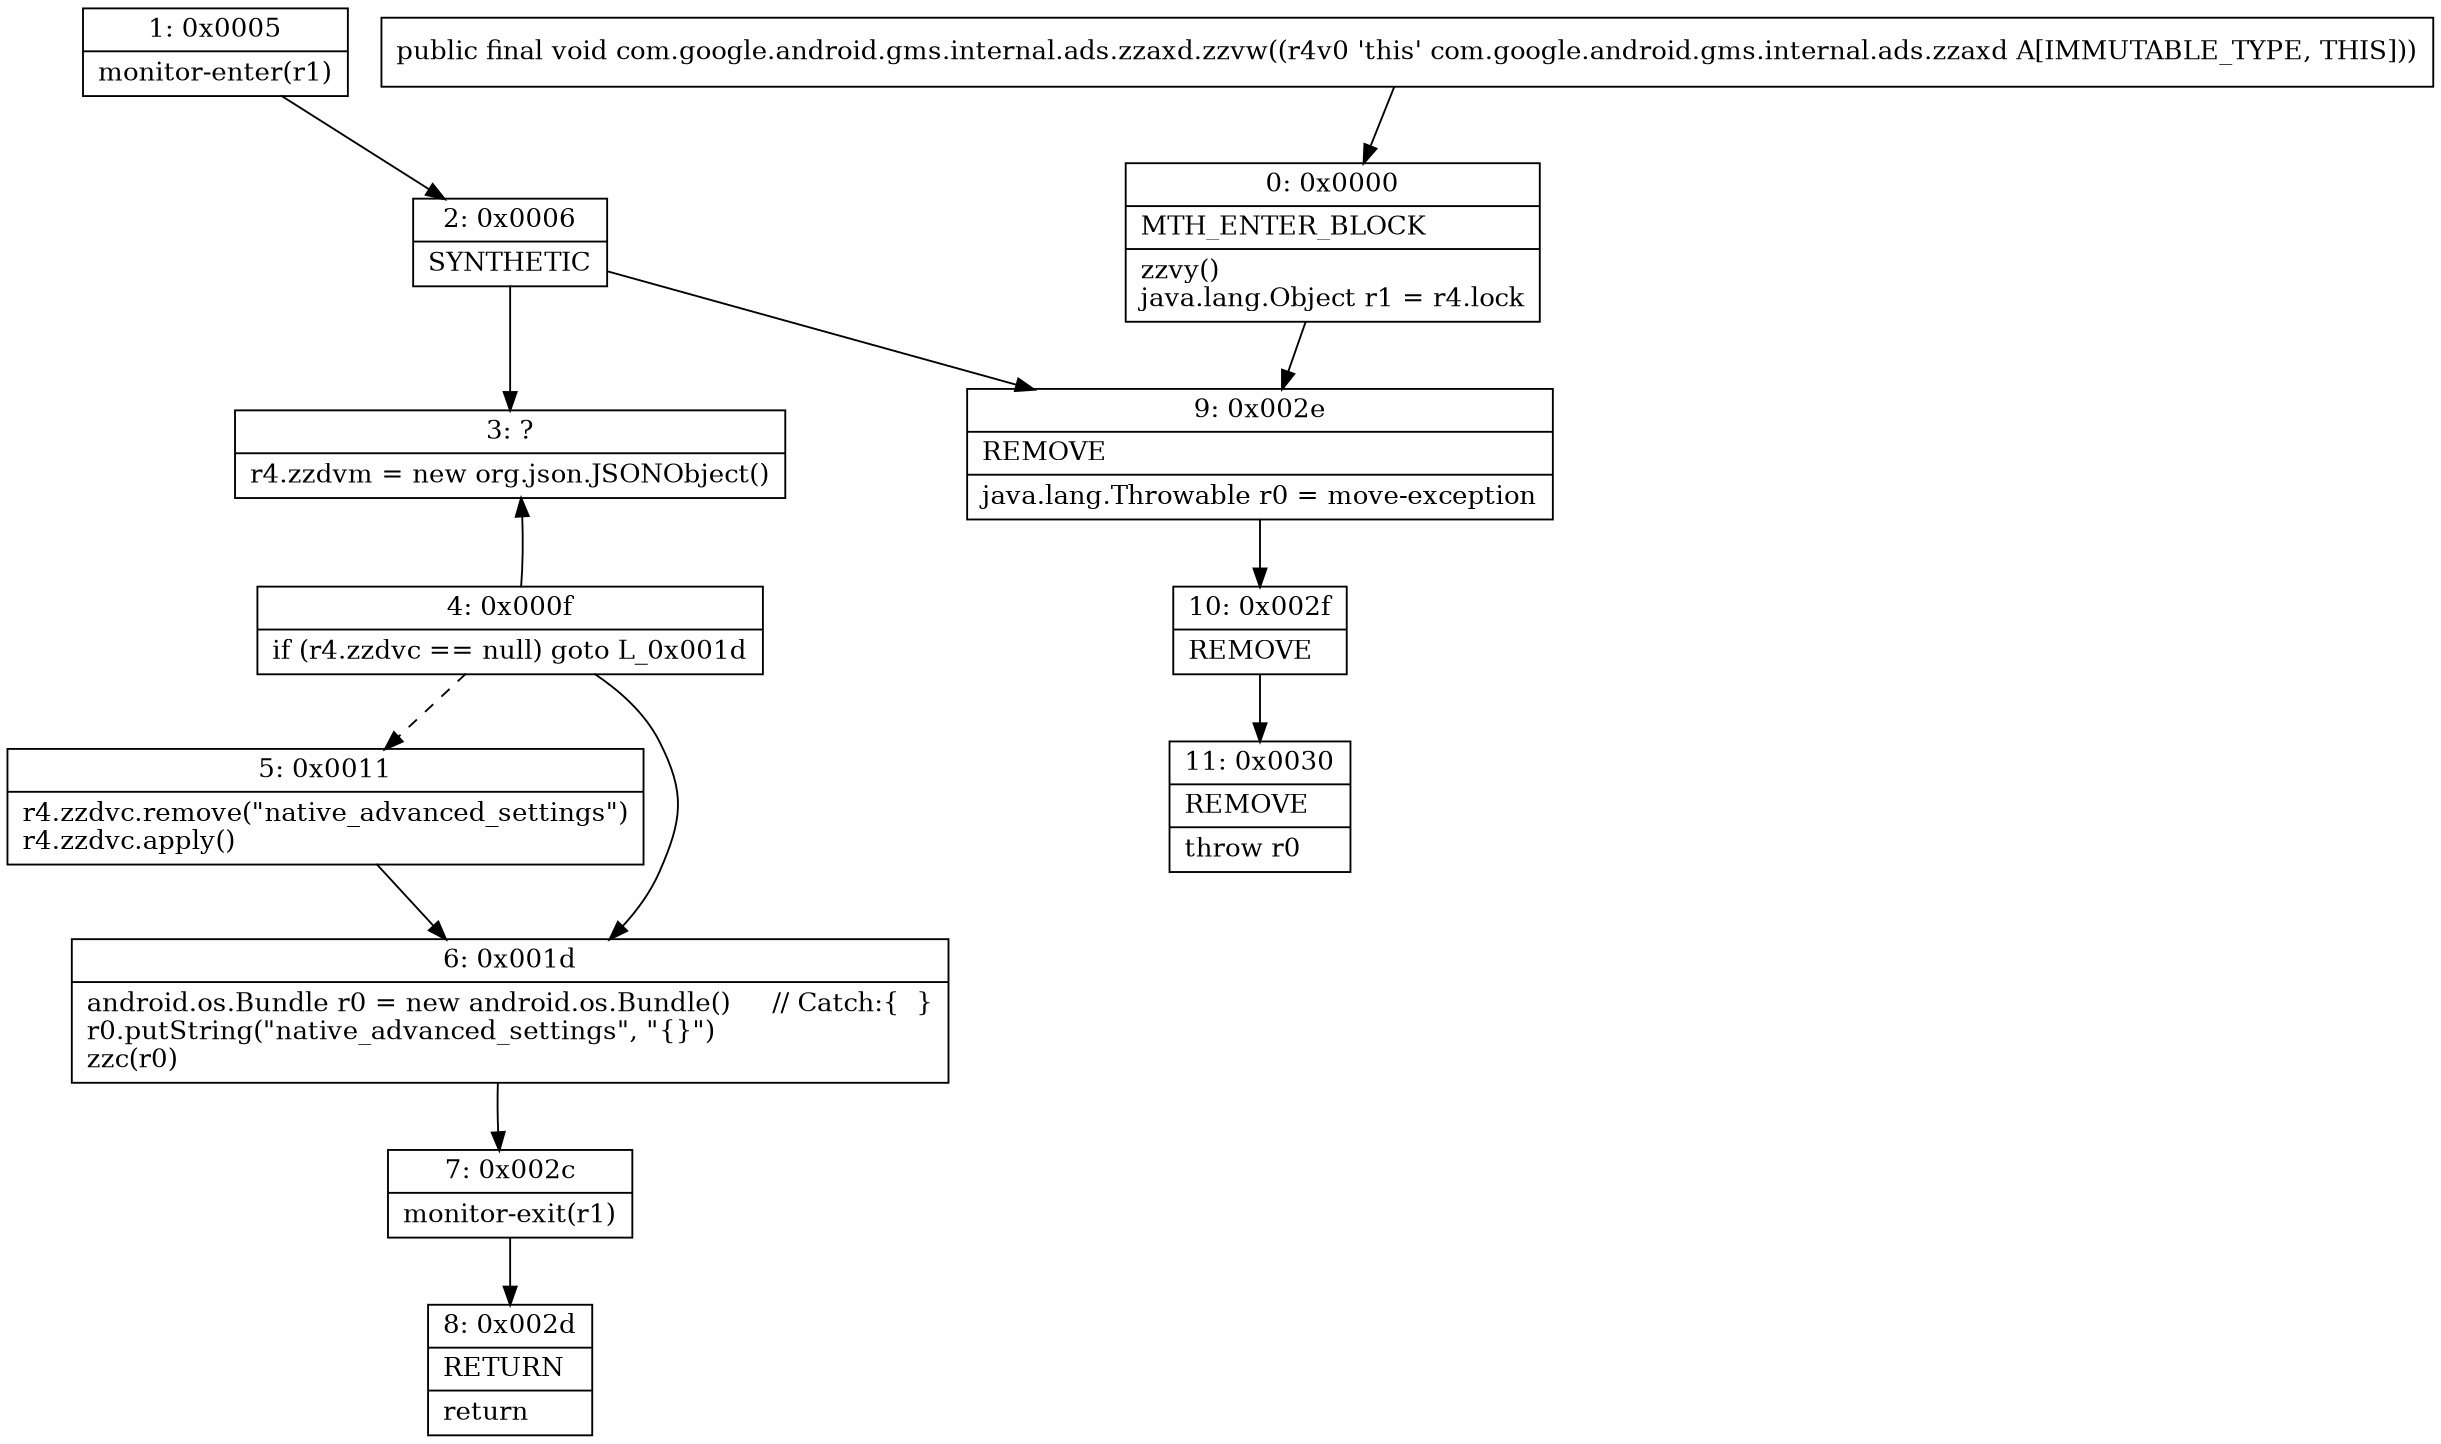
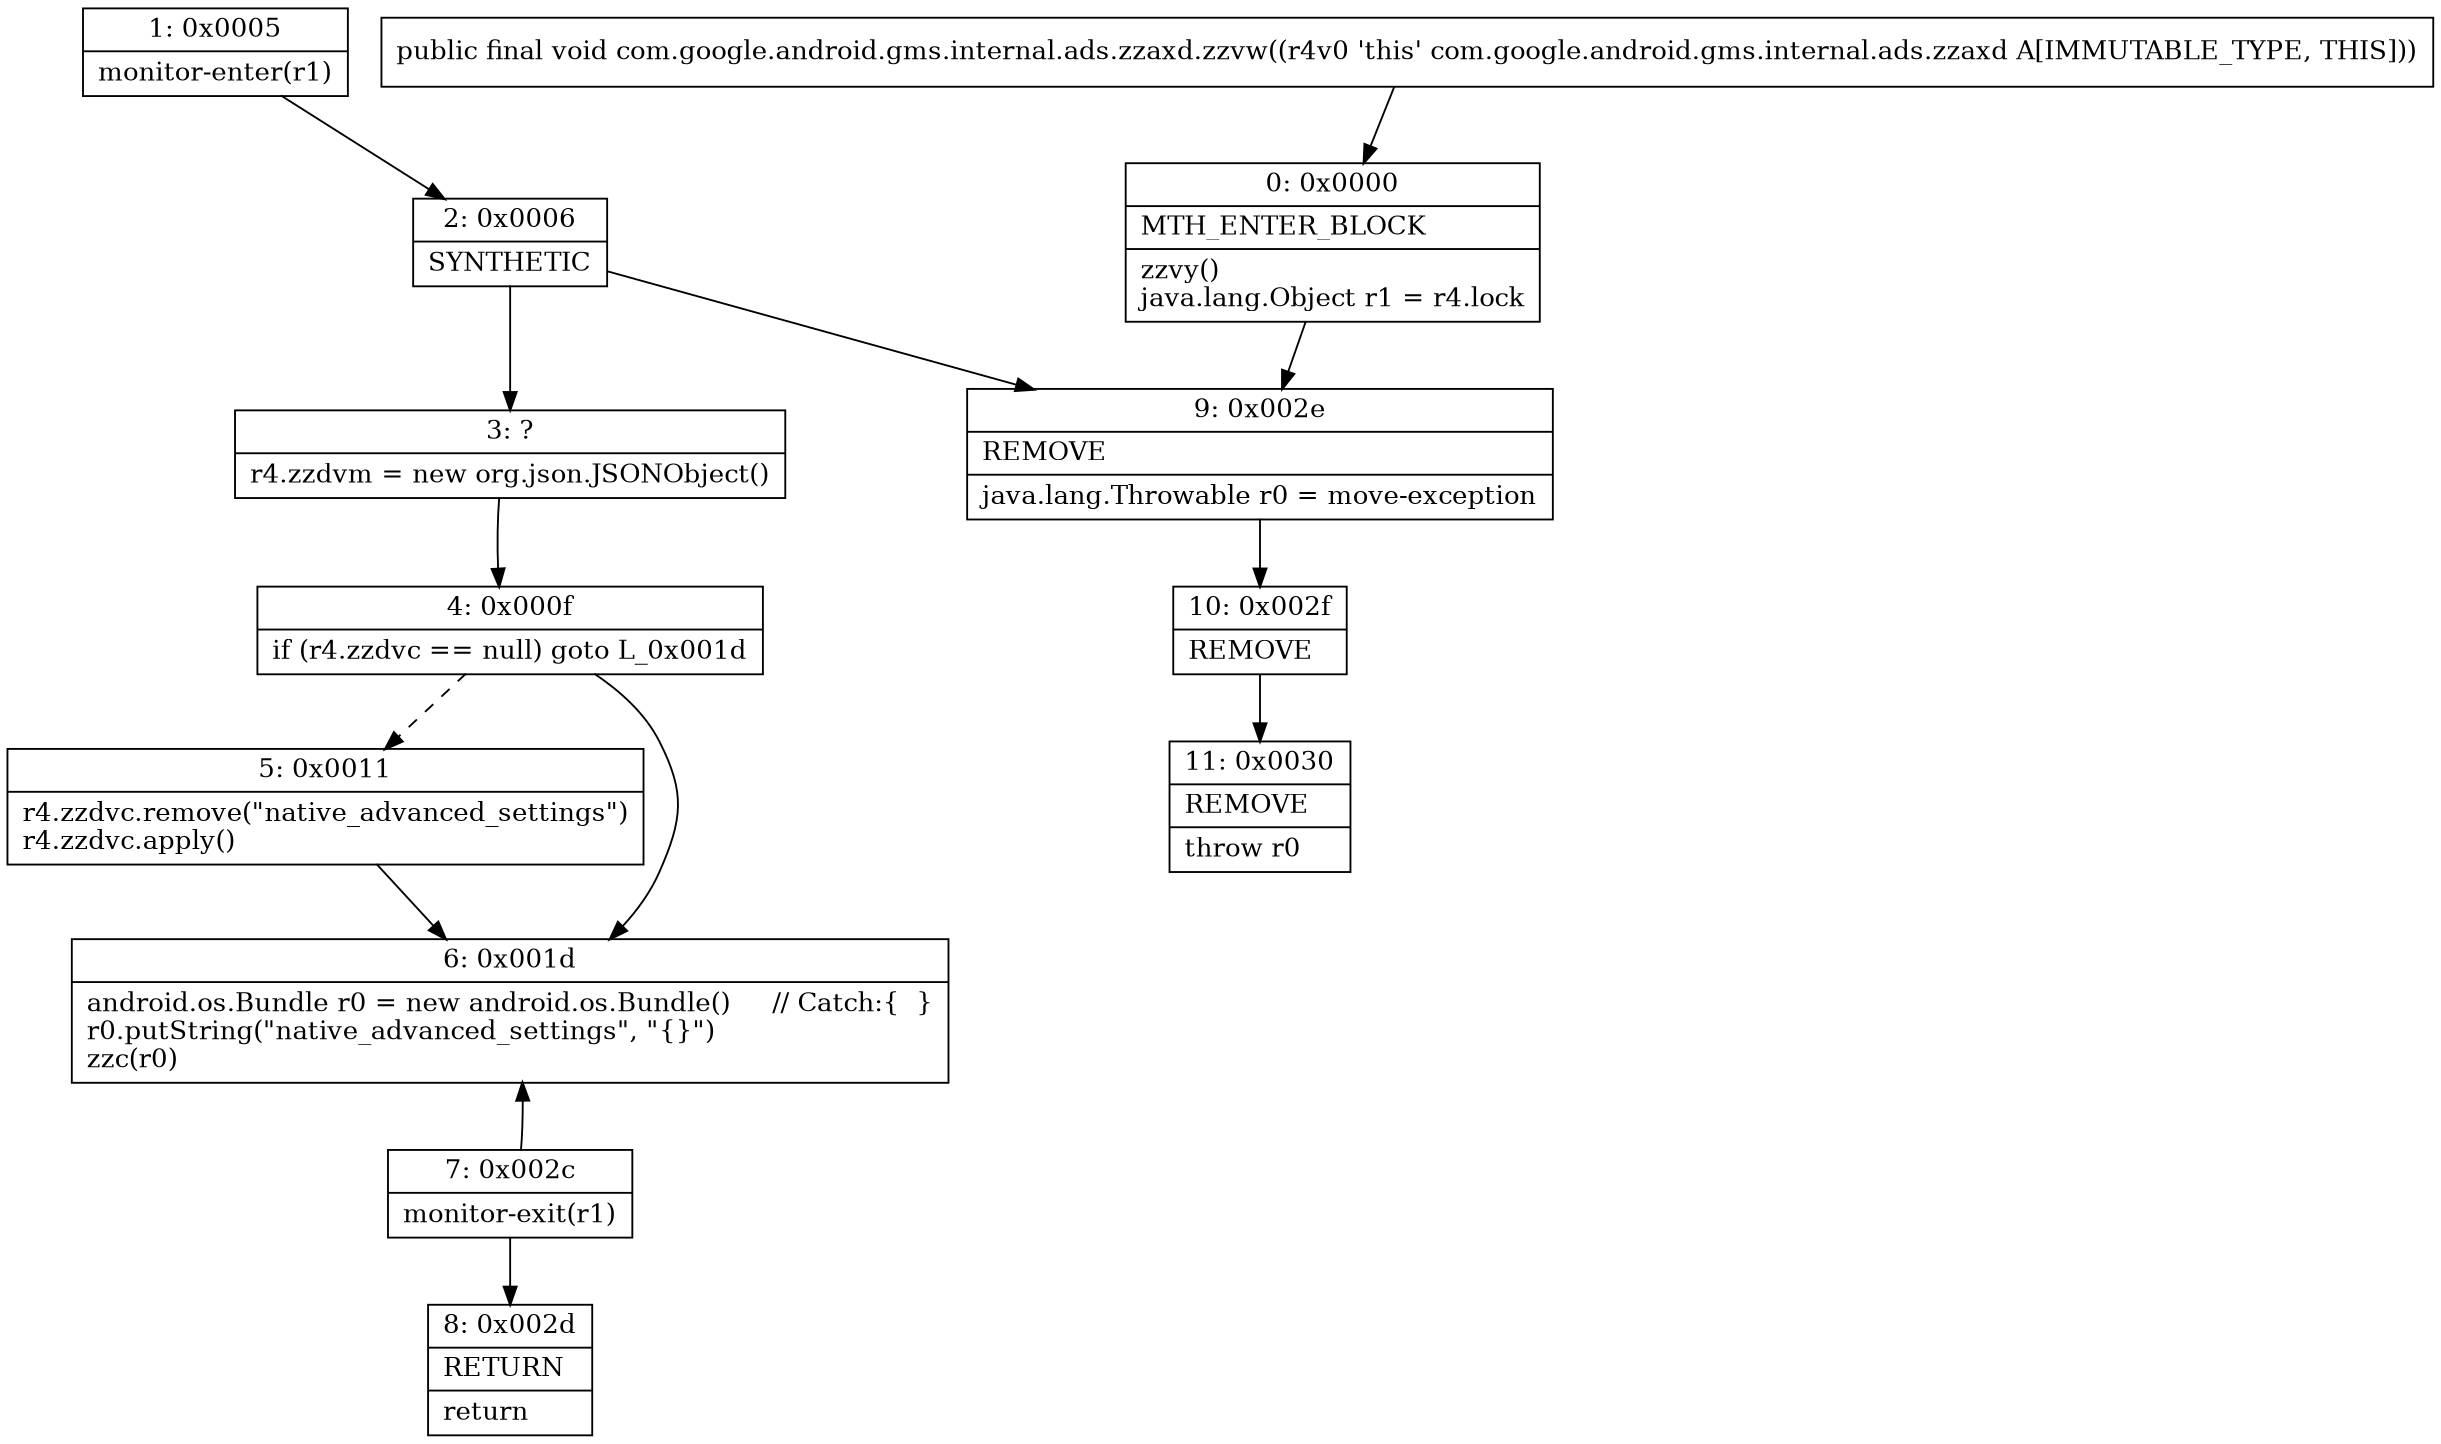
(523, 552) -> (498, 533)
(498, 1107) -> (522, 1126)
